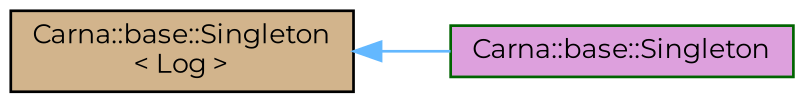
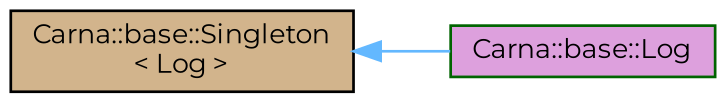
(622, 51) -> (583, 51)
